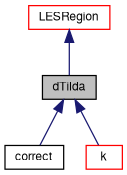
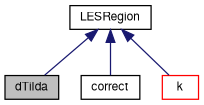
(69, 17) -> (111, 17)
(49, 128) -> (111, 59)
(90, 128) -> (150, 57)
